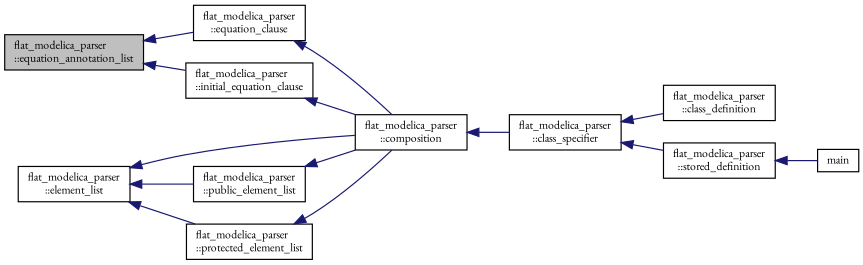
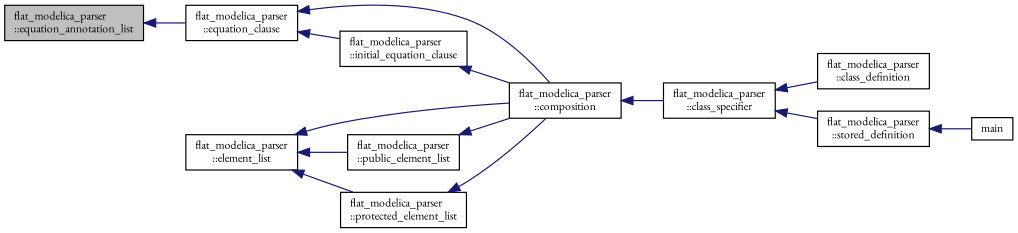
(170, 68) -> (325, 36)
